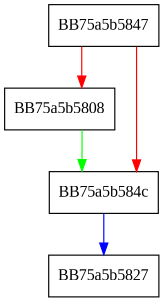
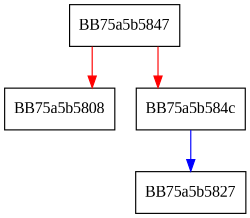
(82, 145) -> none
